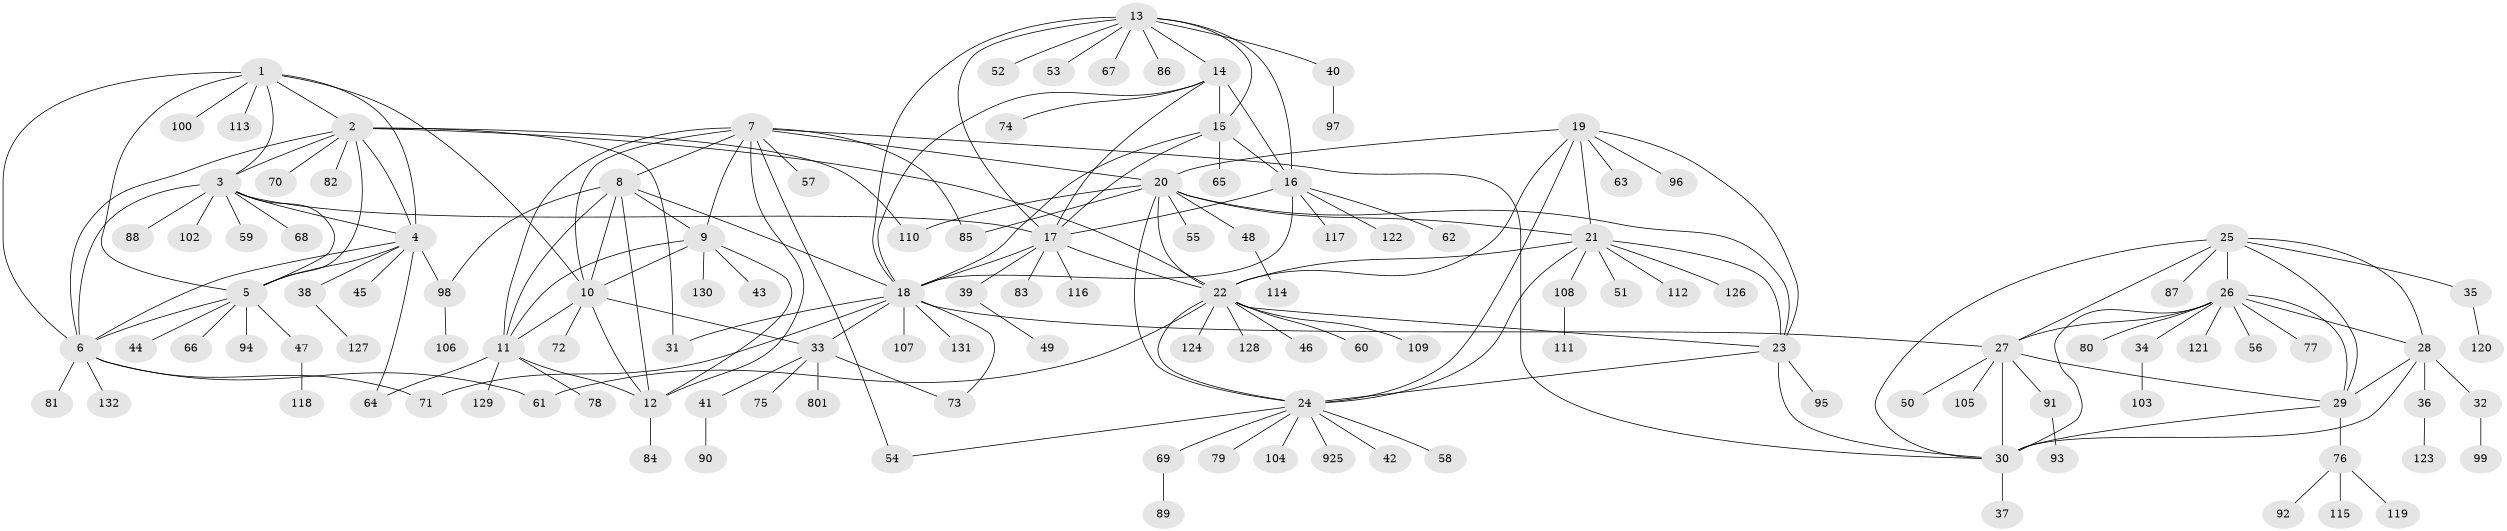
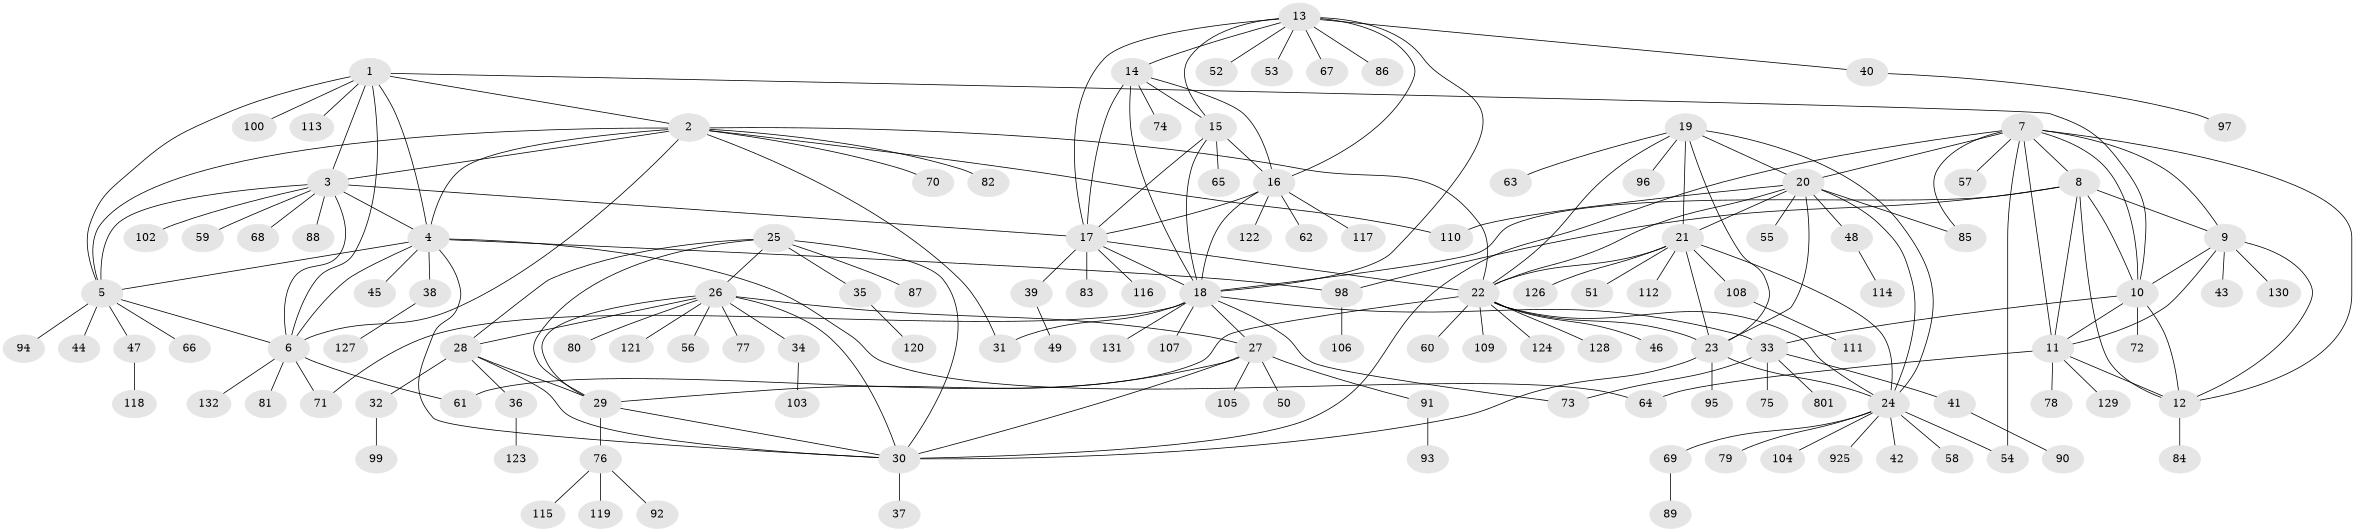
(2115, 293) -> none
none -> (560, 437)
